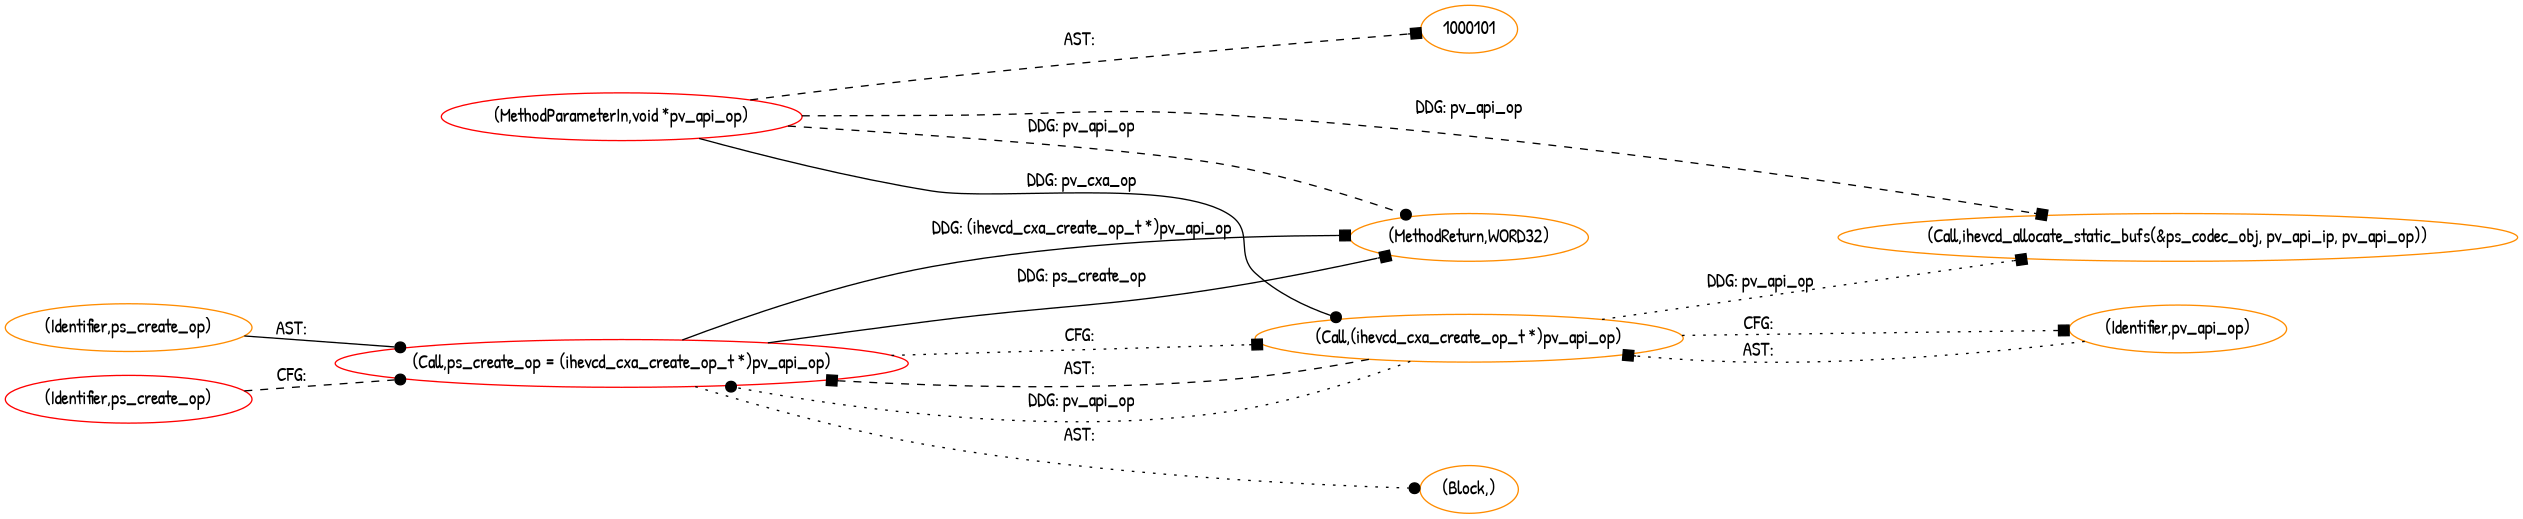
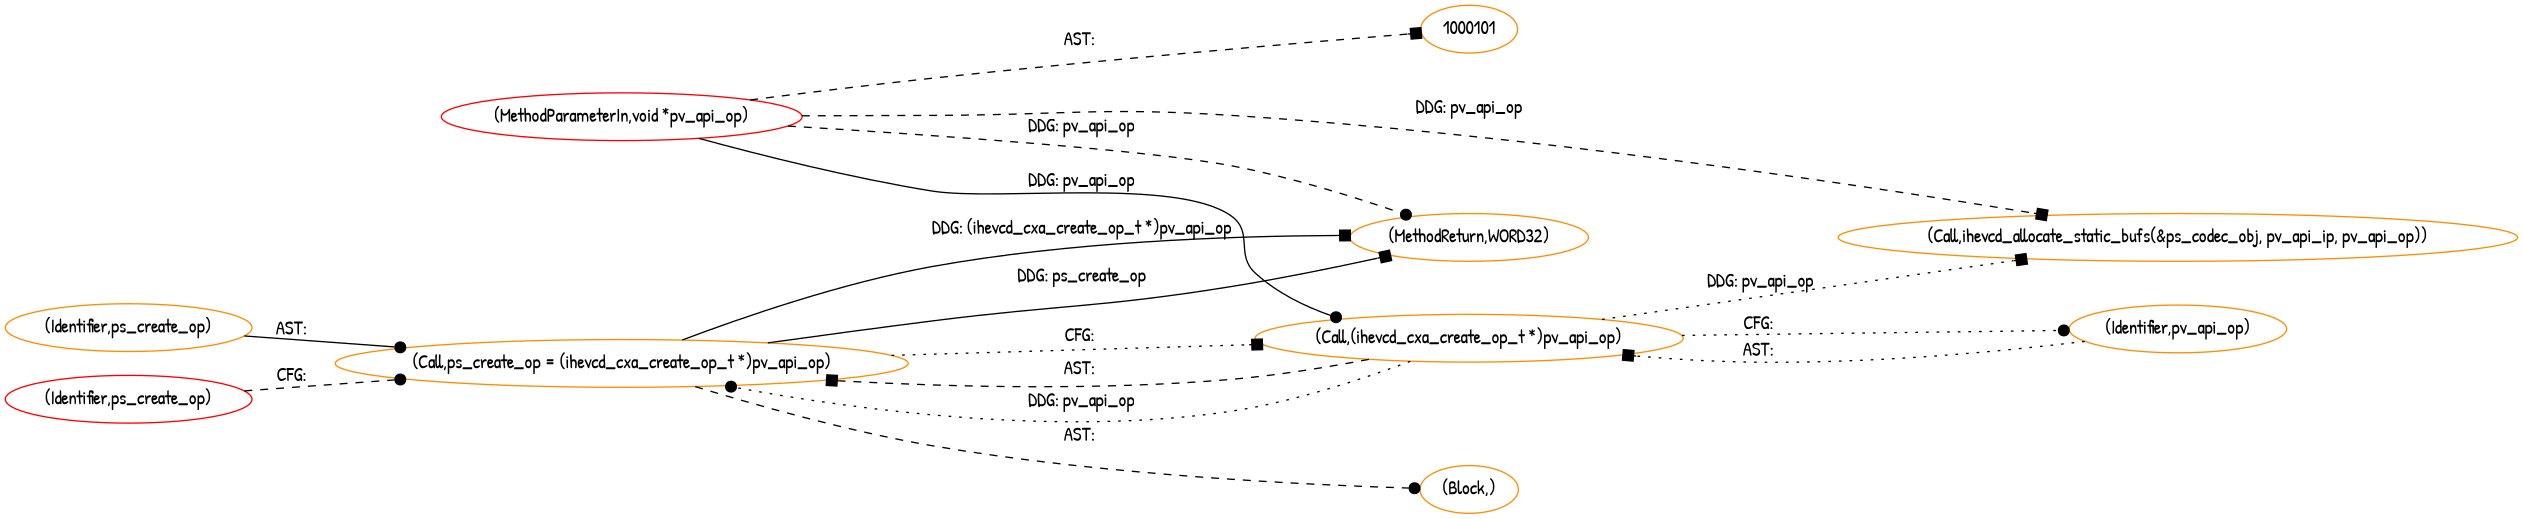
(1082, 181) -> (1082, 181)
(1870, 333) -> (1870, 333)
(622, 363) -> (622, 363)
(1048, 462) -> (1048, 462)
